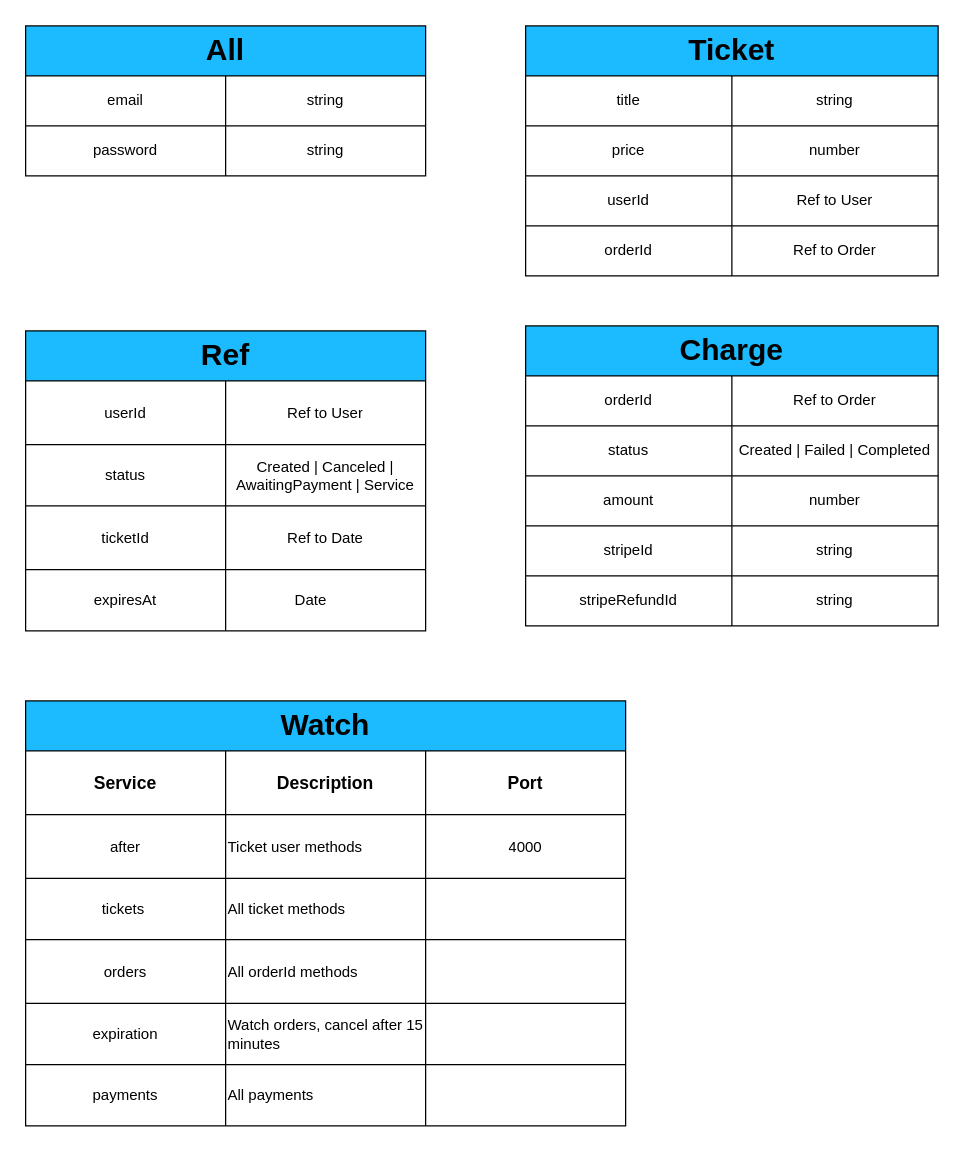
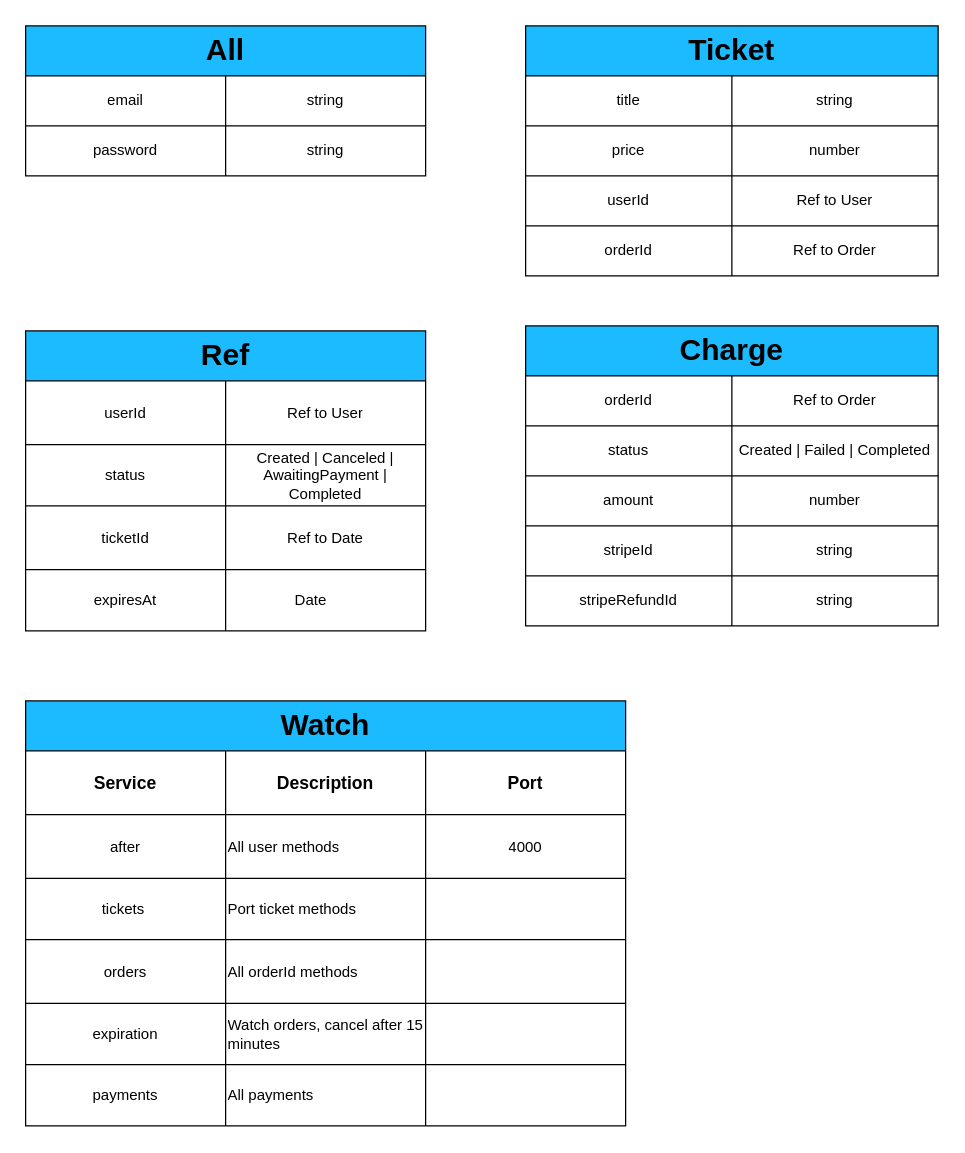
(326, 476) -> (326, 476)
(302, 847) -> (288, 847)
(294, 909) -> (302, 909)
